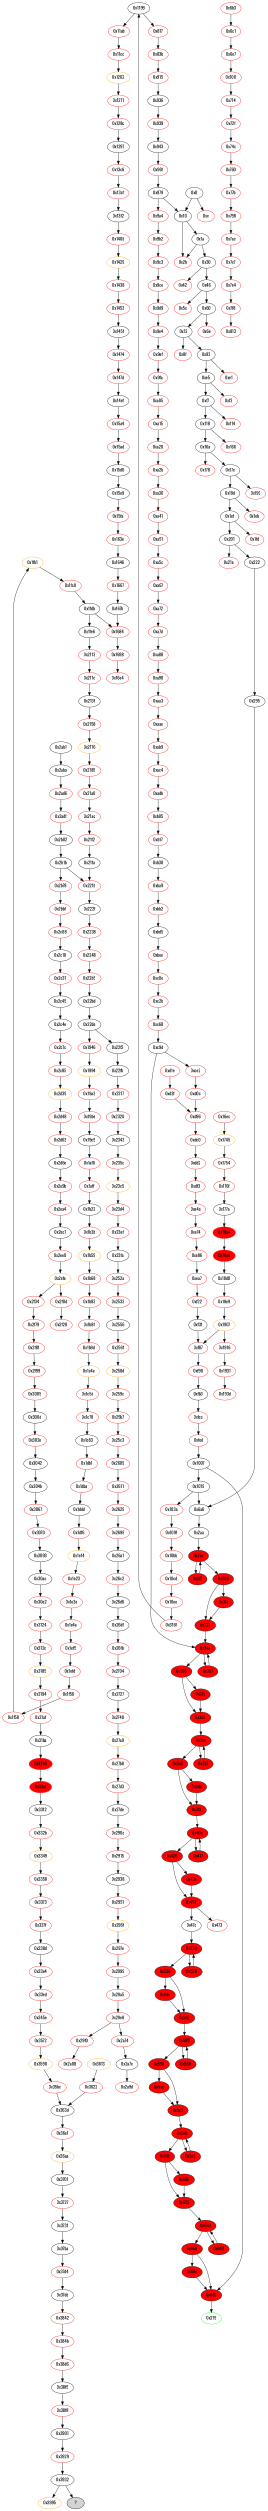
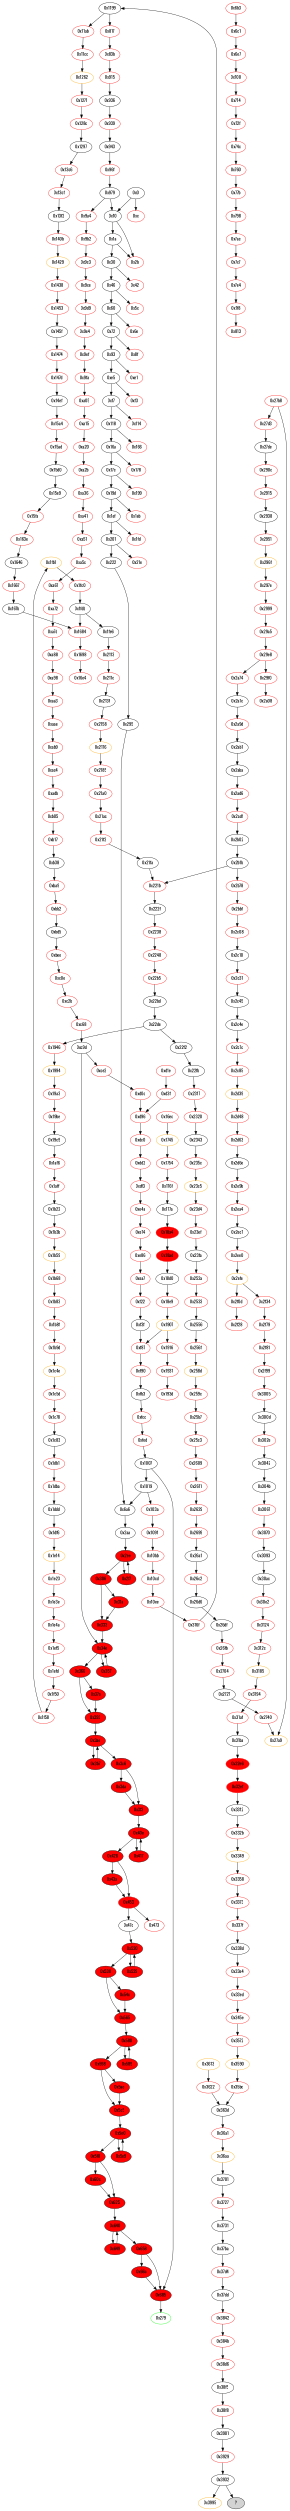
none -> (237, 734)
(118, 1751) -> (286, 1069)
